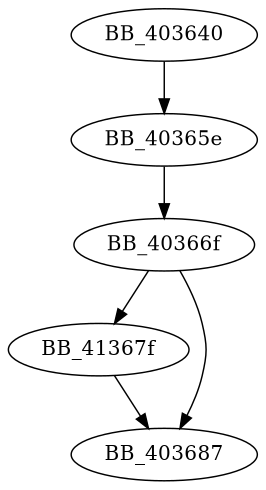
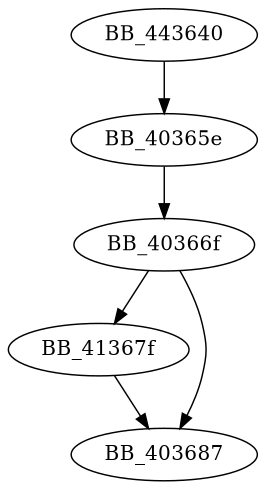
(164, 35) -> (164, 35)
